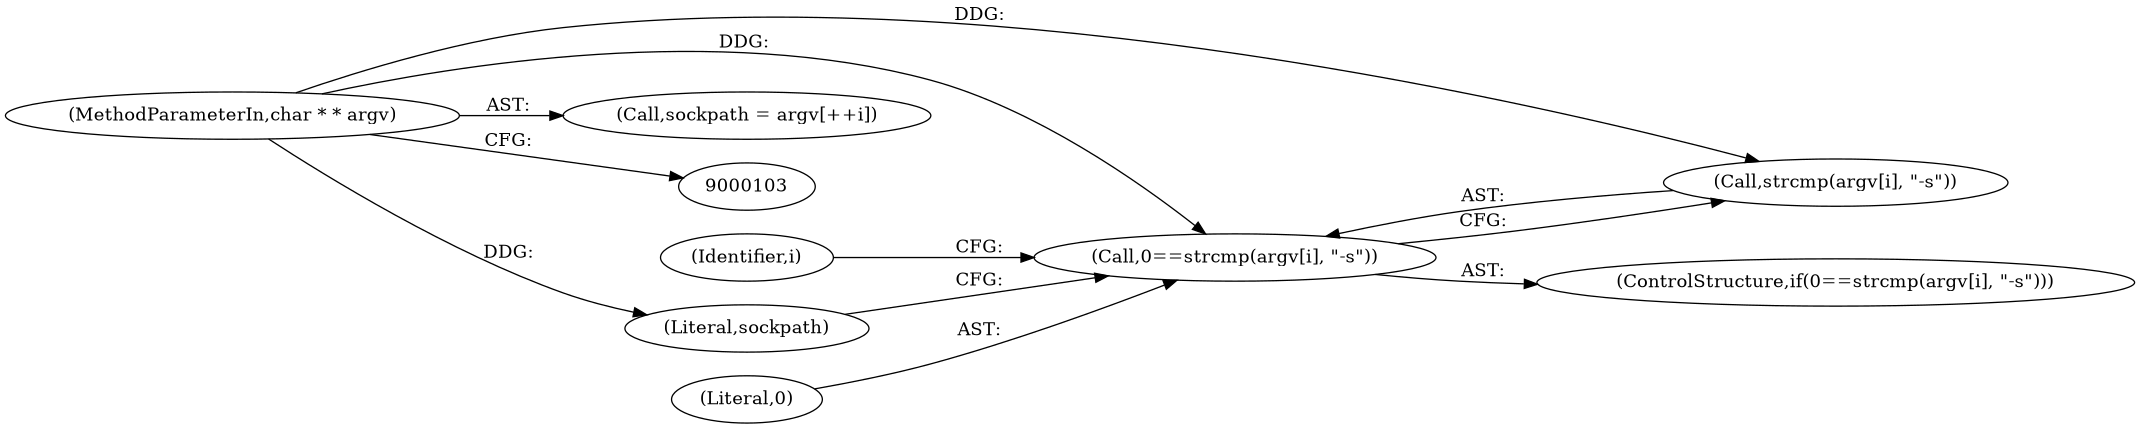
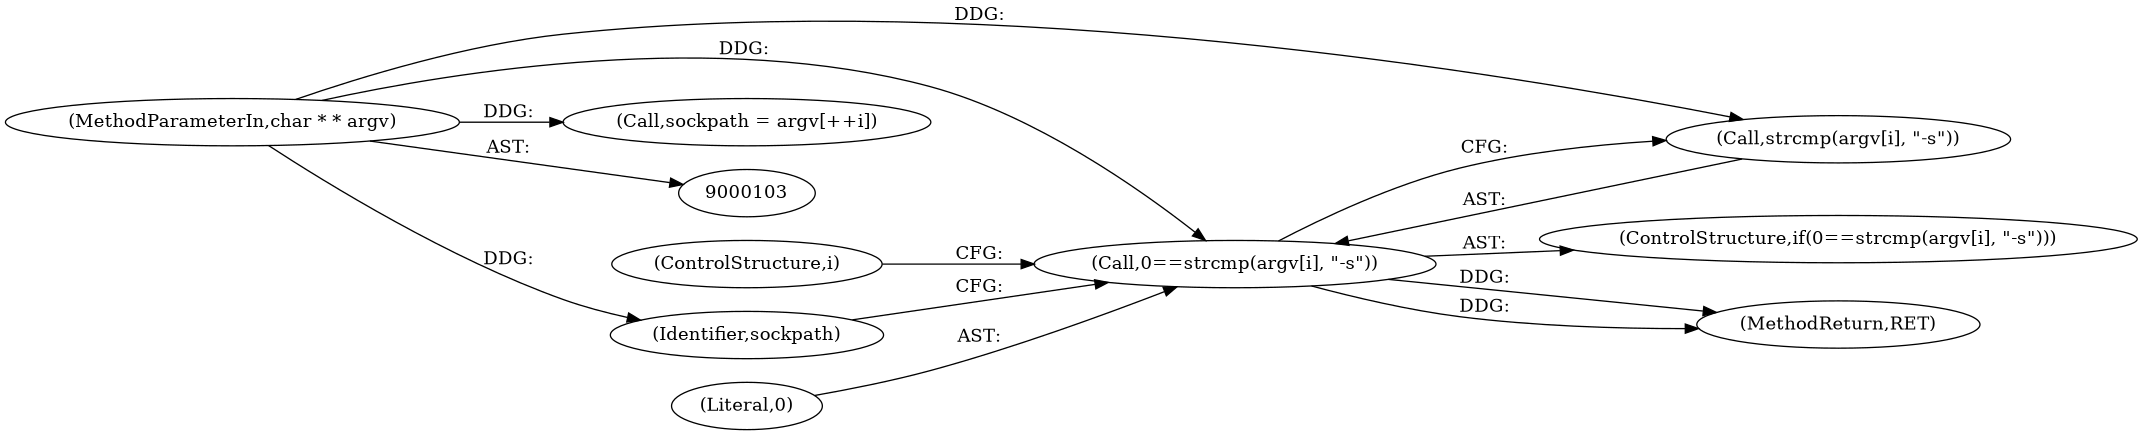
(511, 106) -> (511, 112)
(511, 141) -> (511, 148)
(747, 258) -> (747, 264)
none -> (1838, 325)
(747, 328) -> (747, 335)
